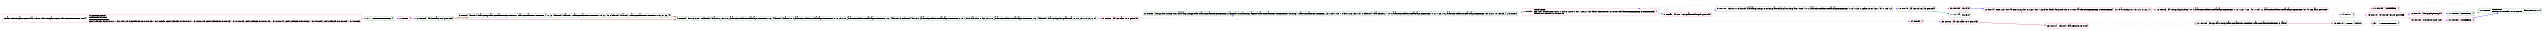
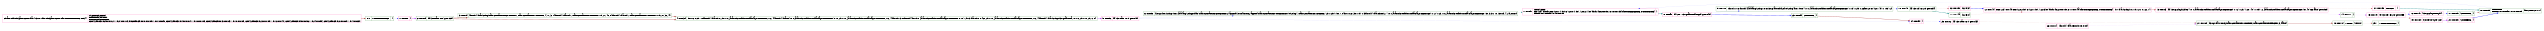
(2391, 8) -> (2390, 8)
(1923, 9) -> (1923, 9)
(2439, 9) -> (2439, 9)
(1686, 10) -> (1725, 12)
none -> (1804, 16)
(381, 18) -> (381, 18)
(2012, 24) -> none
